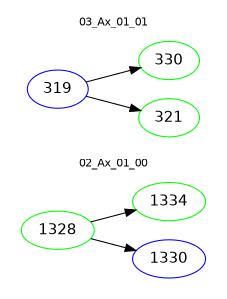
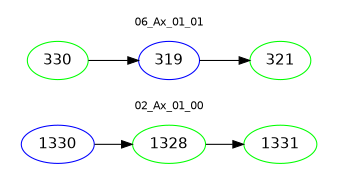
(113, 23) -> (169, 23)
(108, 76) -> (108, 60)
(169, 202) -> (280, 144)
(108, 243) -> (108, 144)
